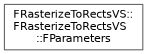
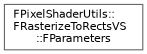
(74, 27) -> (74, 27)
